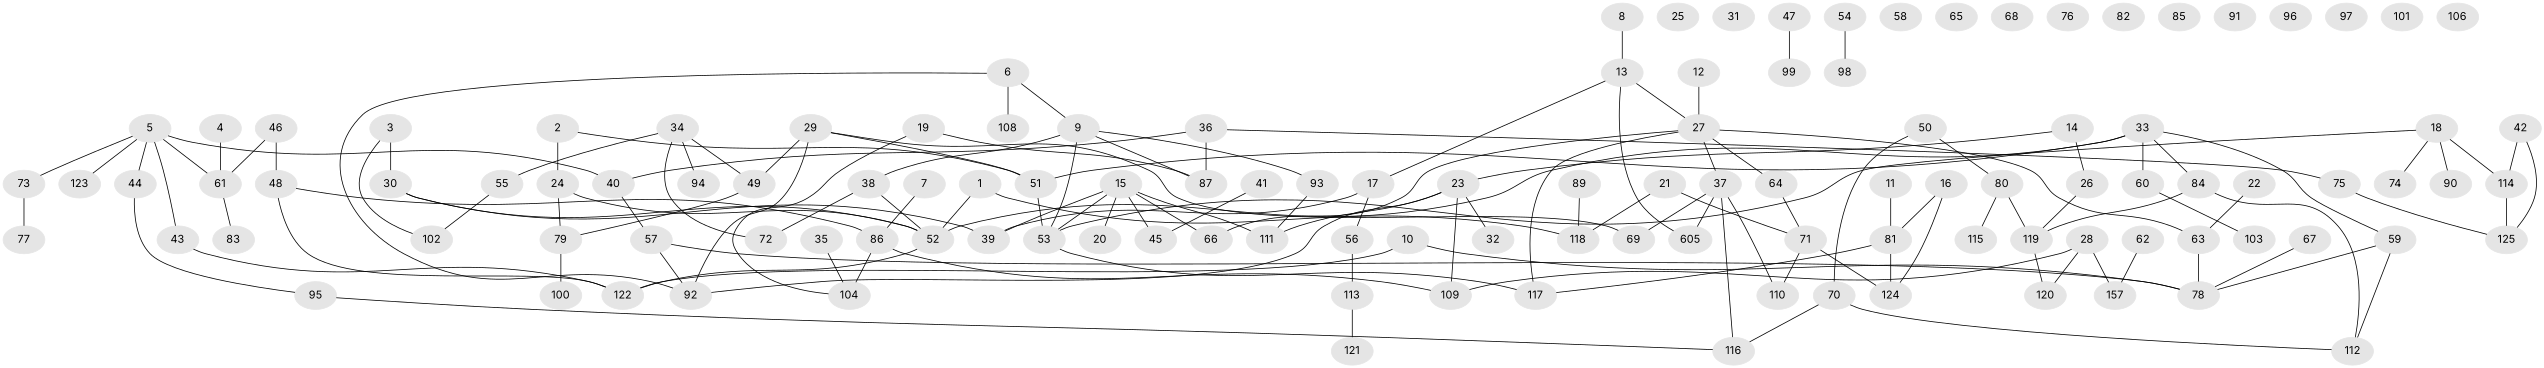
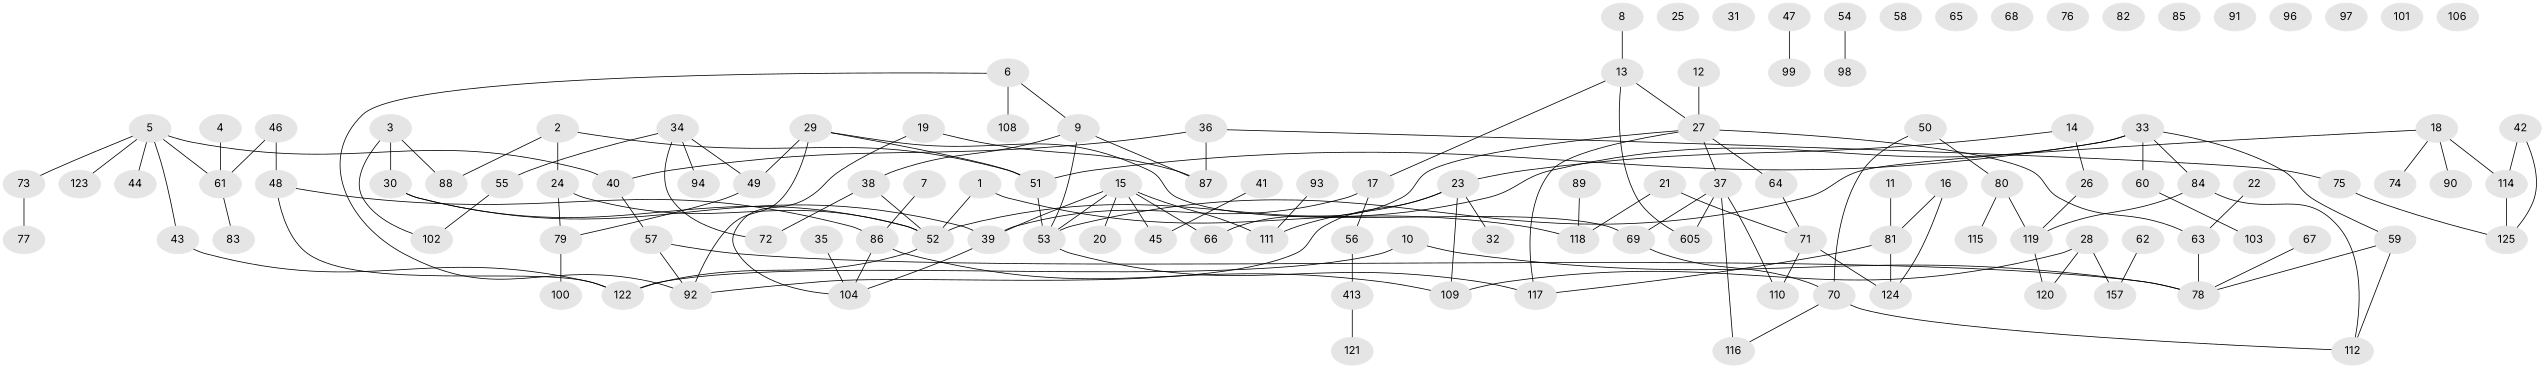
(1196, 147) -> none
none -> (446, 184)
none -> (1734, 268)
none -> (920, 270)
(316, 296) -> none
(1352, 296) -> (1352, 296)
